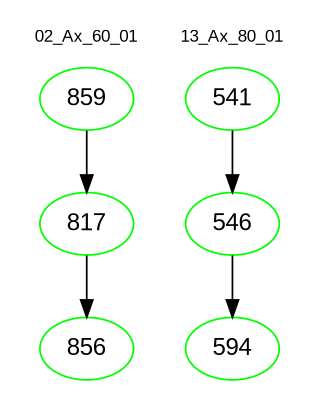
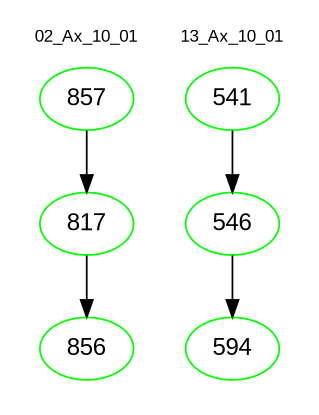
(87, 37) -> (87, 37)
(232, 37) -> (232, 37)
(87, 99) -> (87, 99)
